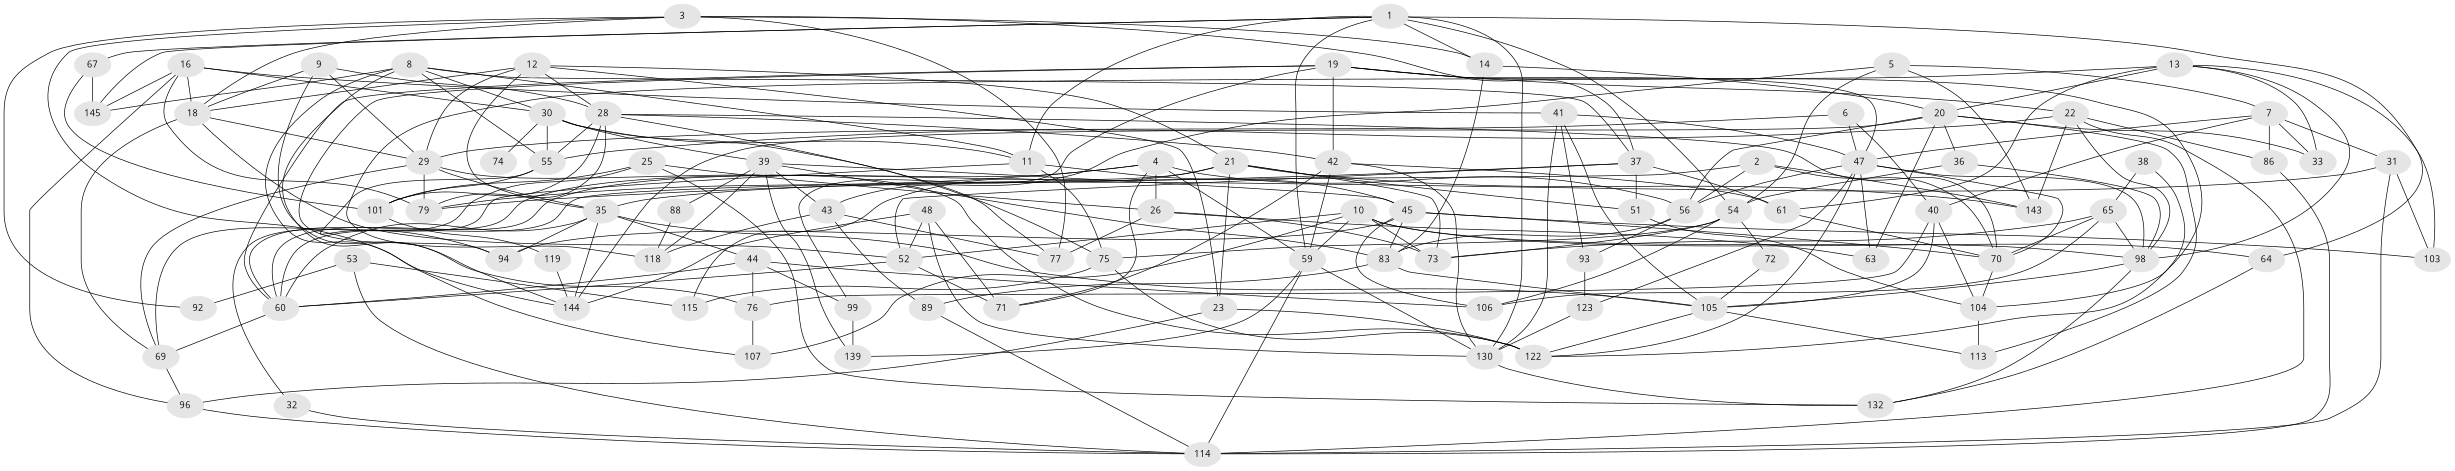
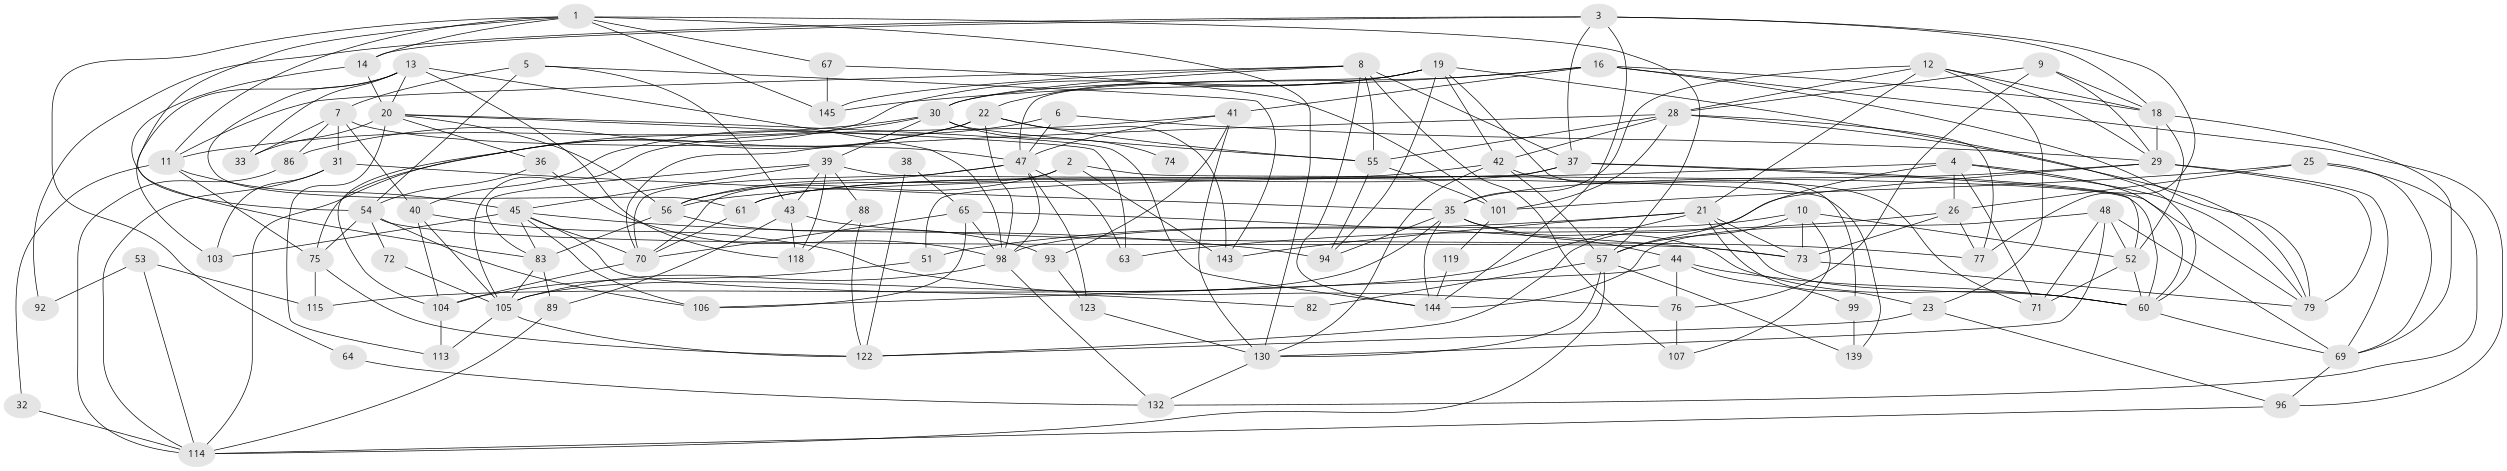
(1810, 246) -> none
(1307, 260) -> (1602, 260)
none -> (2044, 283)
none -> (2223, 284)
none -> (1312, 308)
(1737, 319) -> (852, 275)
